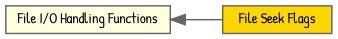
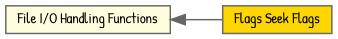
(277, 20) -> (277, 20)
